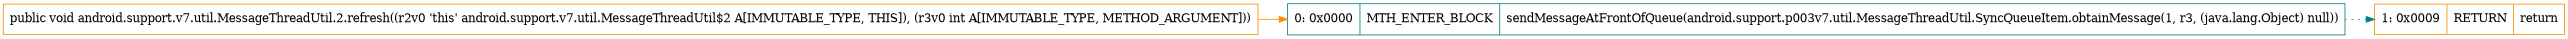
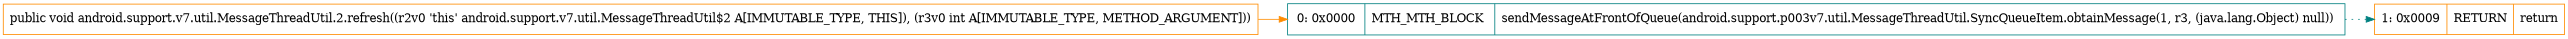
(1430, 19) -> (1427, 19)
